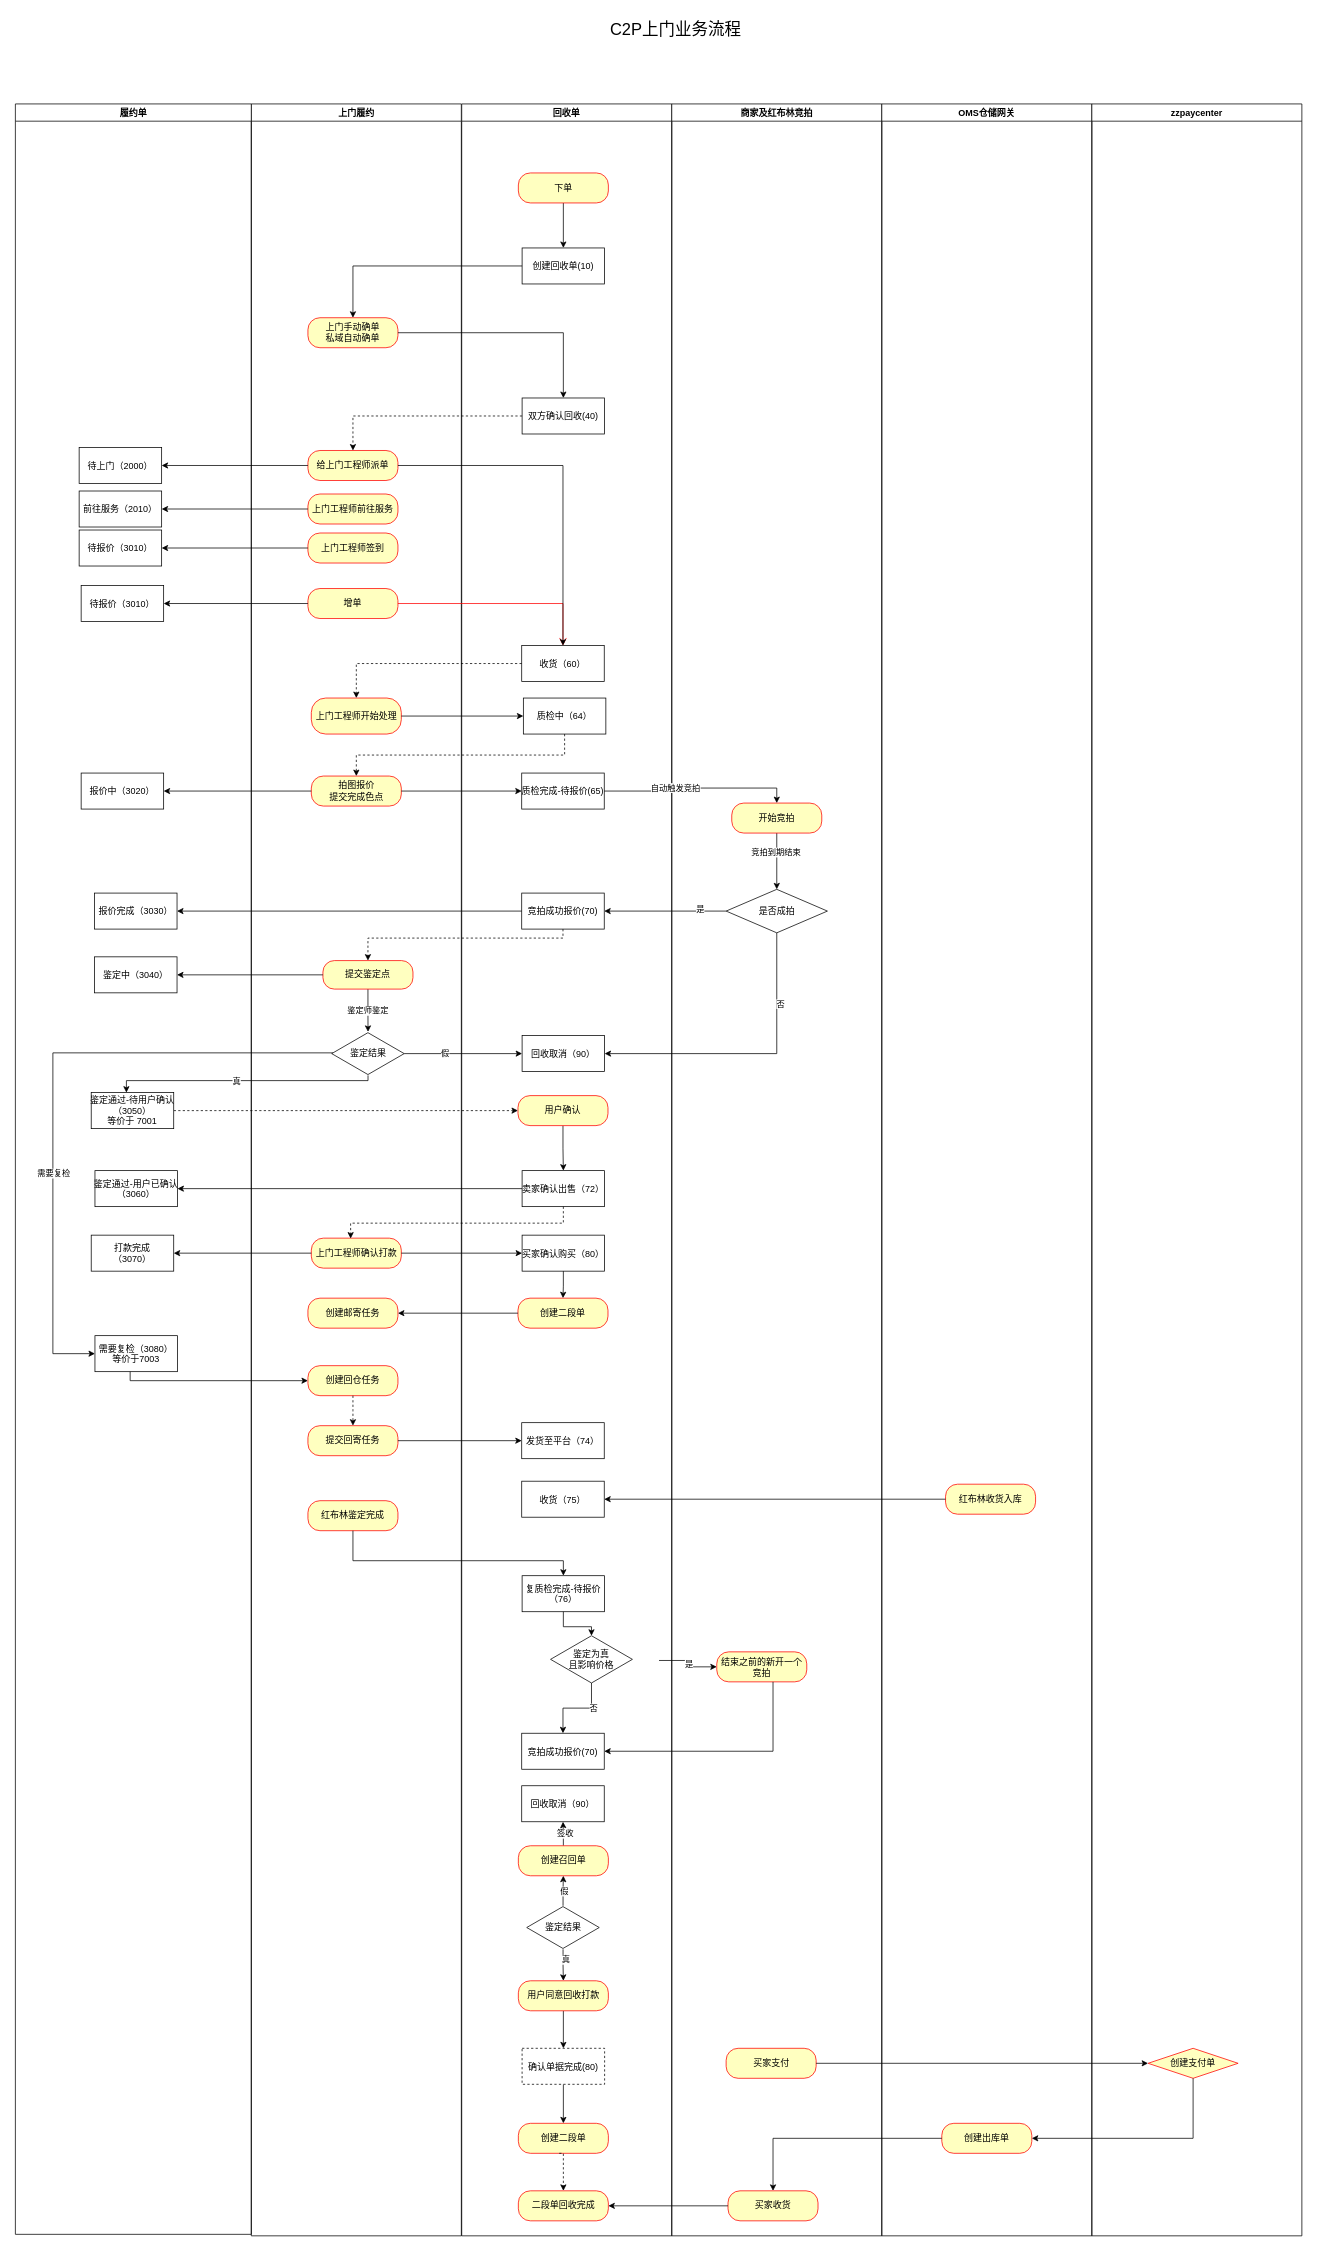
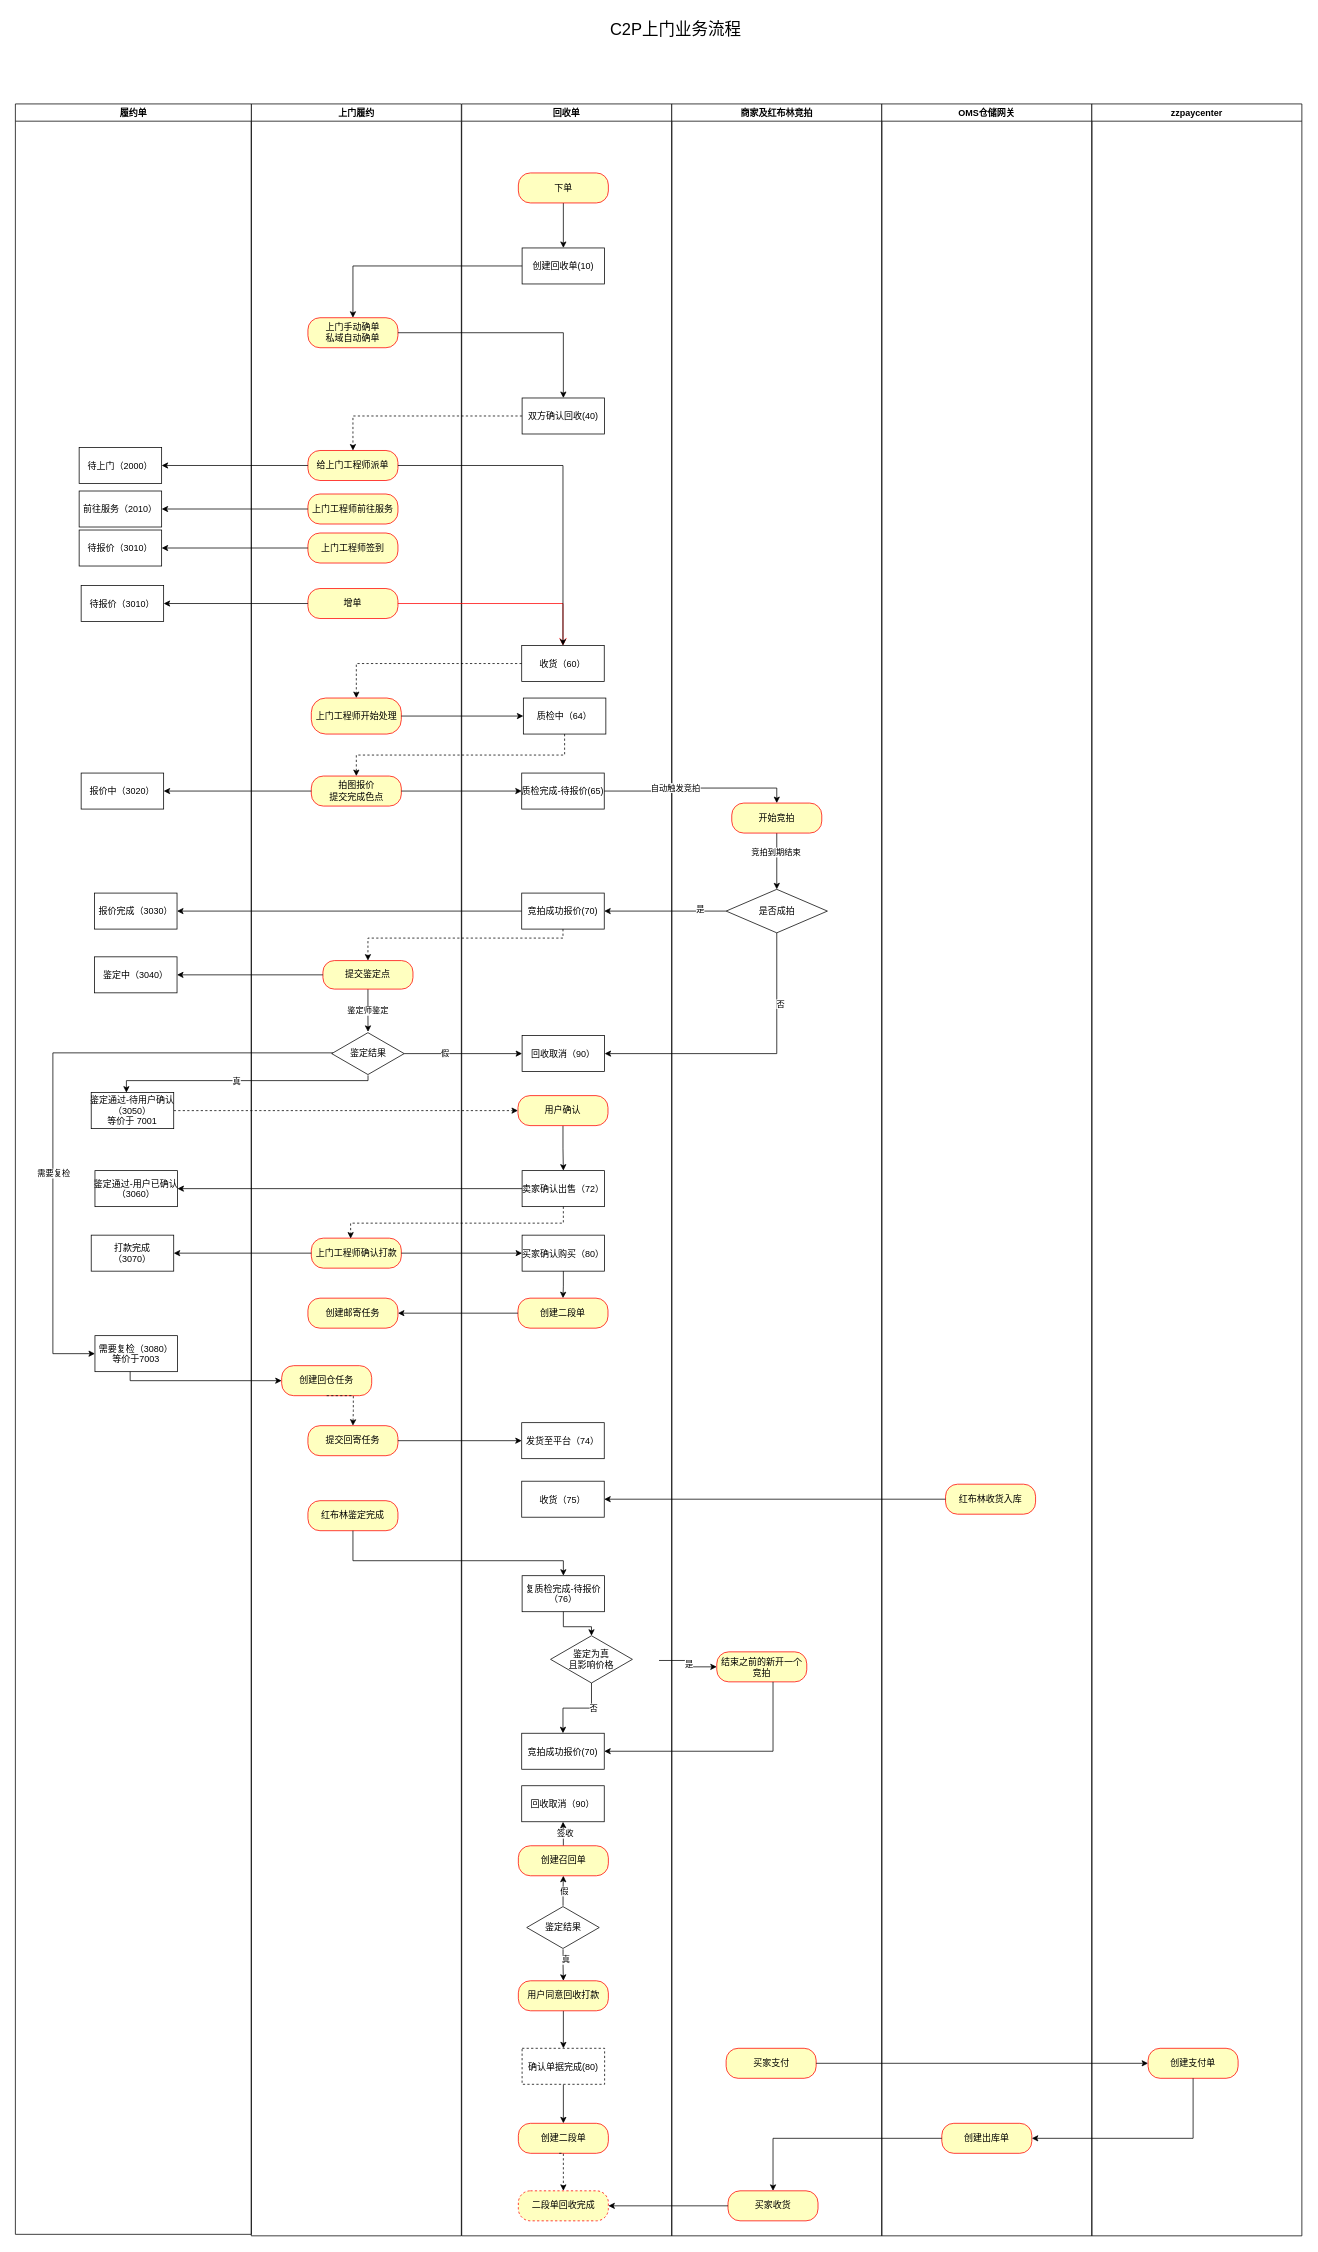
(353, 1380) -> (327, 1380)
(1193, 2063) -> (1193, 2063)
(563, 2205) -> (563, 2205)
